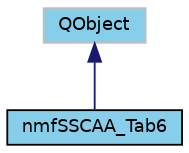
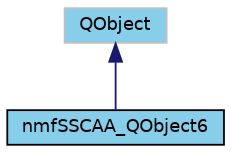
(95, 127) -> (116, 127)
